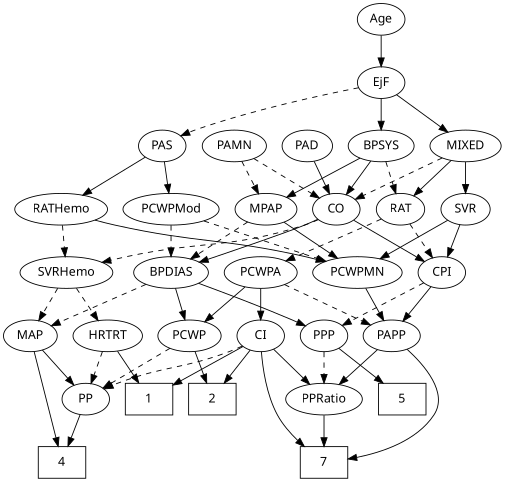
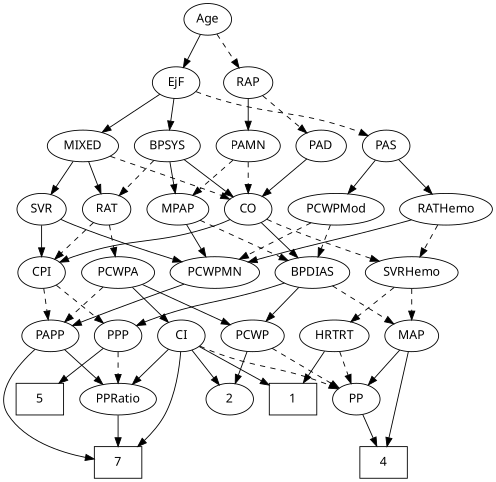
none -> (248, 83)
(420, 301) -> (45, 300)
(212, 399) -> (230, 399)
